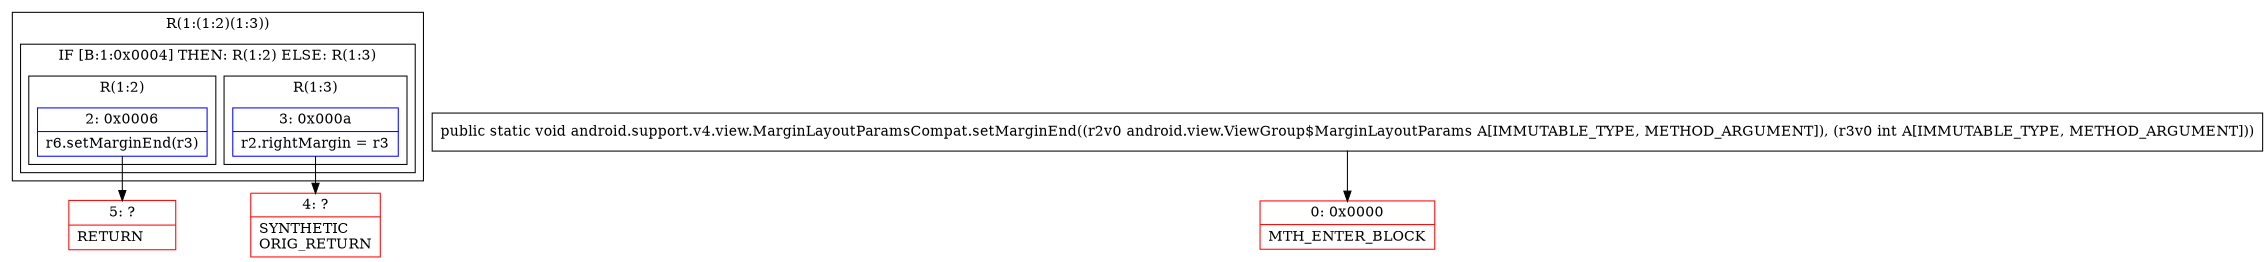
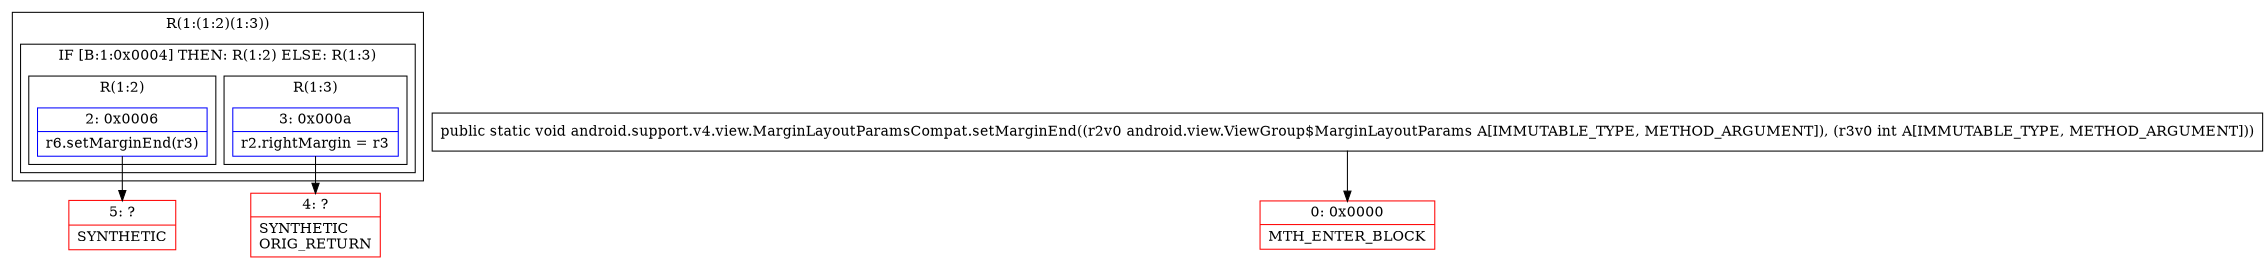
(110, 237) -> (122, 237)
